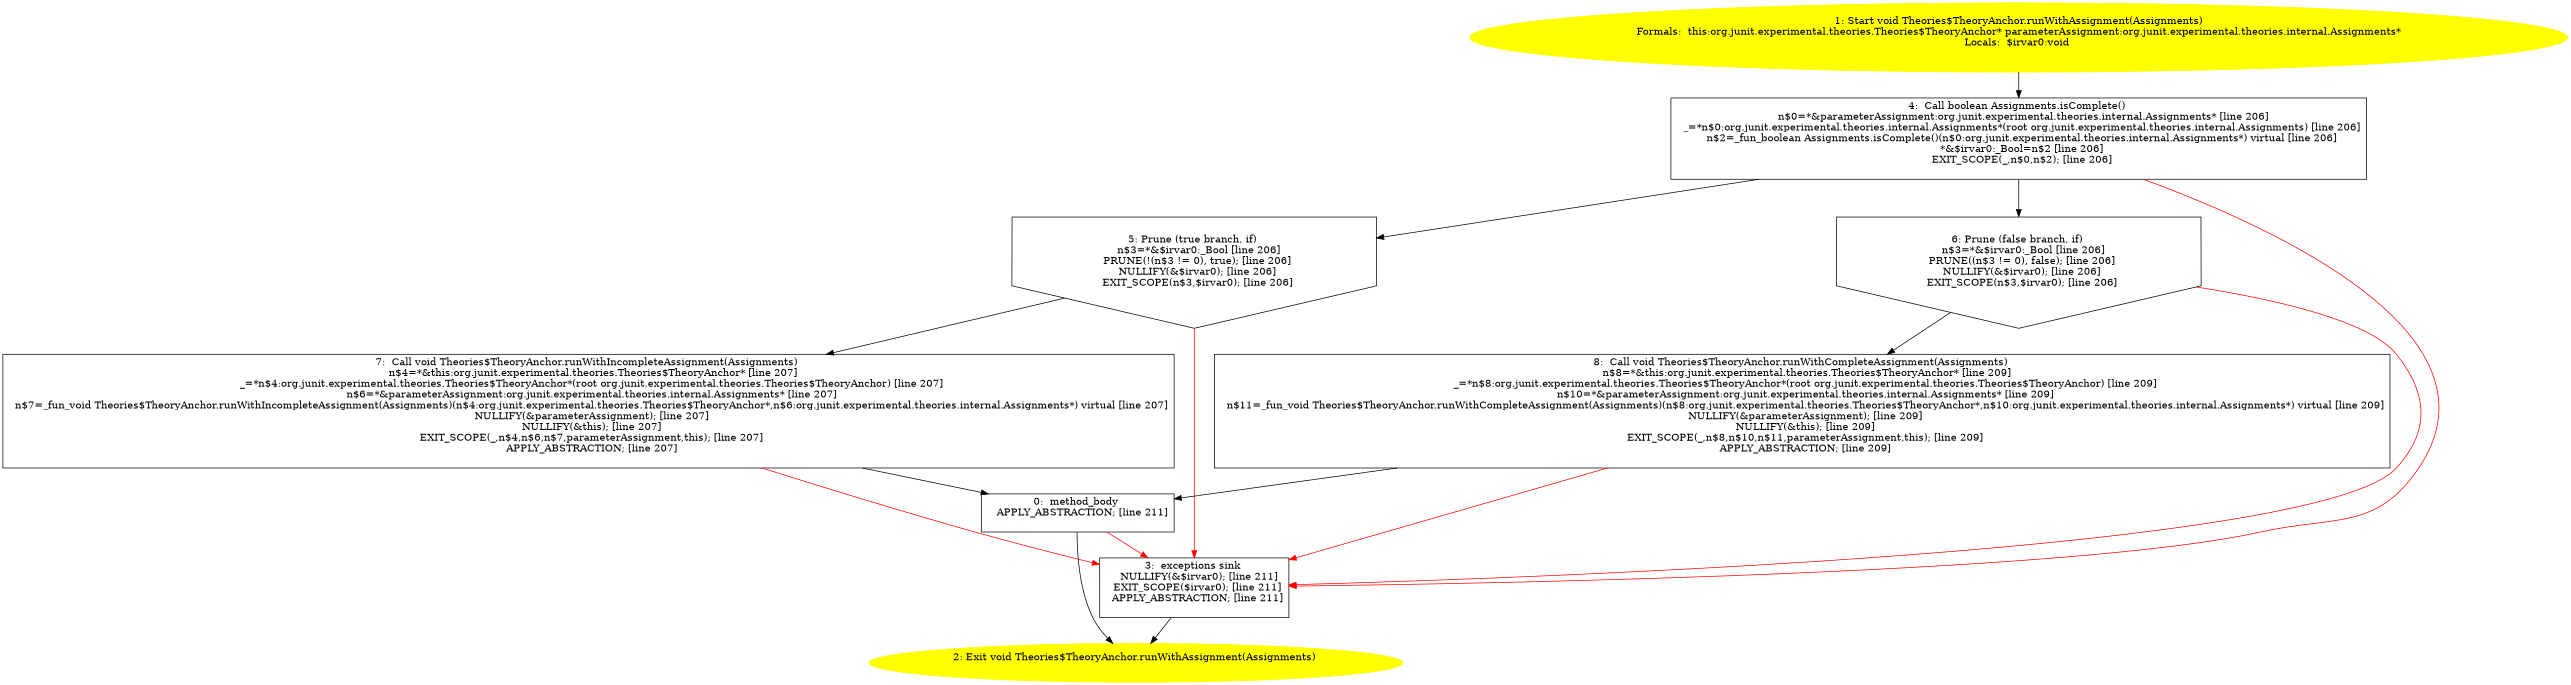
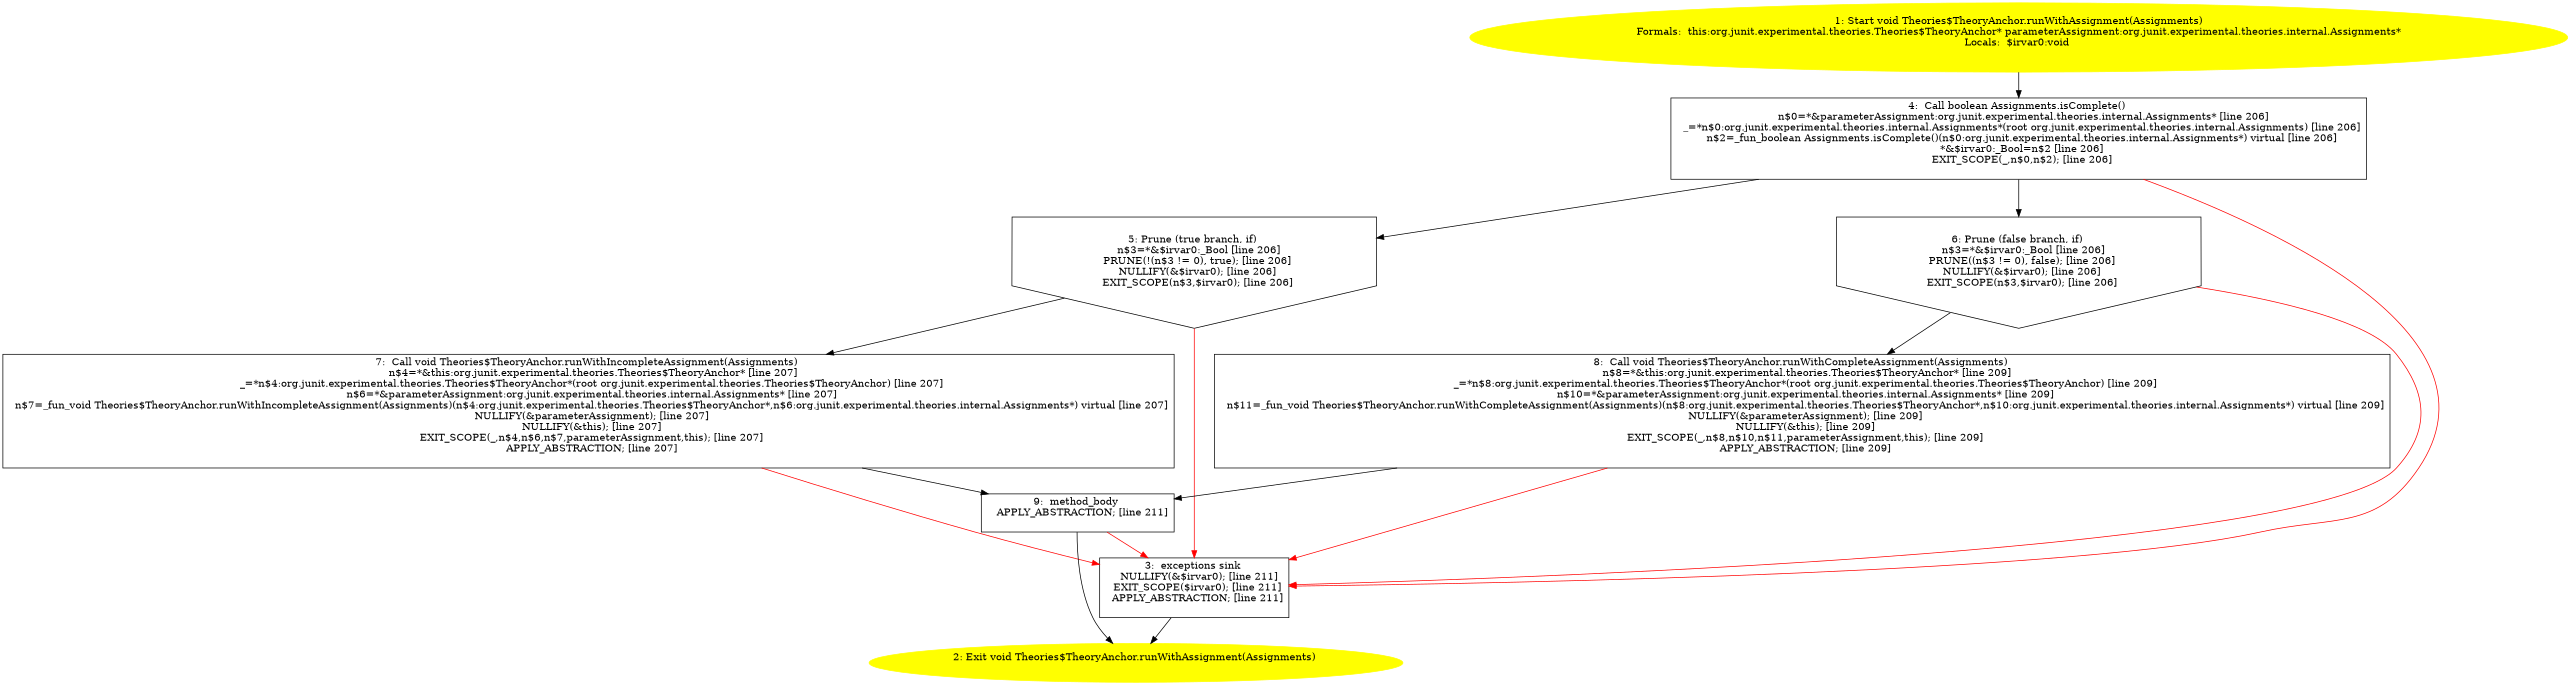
(1078, 513) -> (1078, 513)
